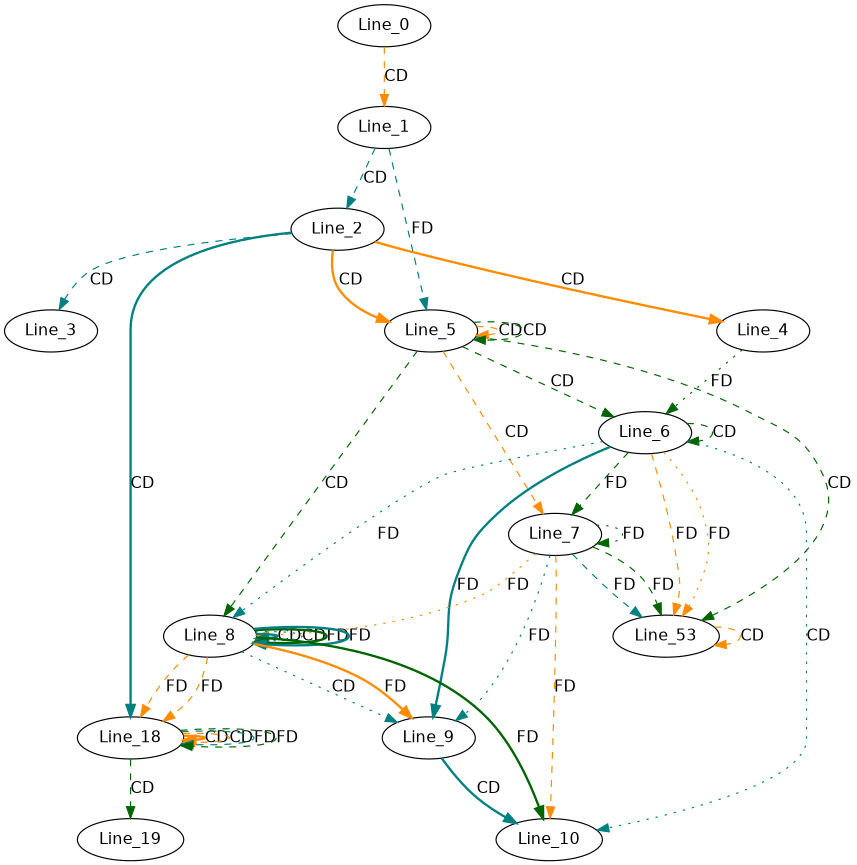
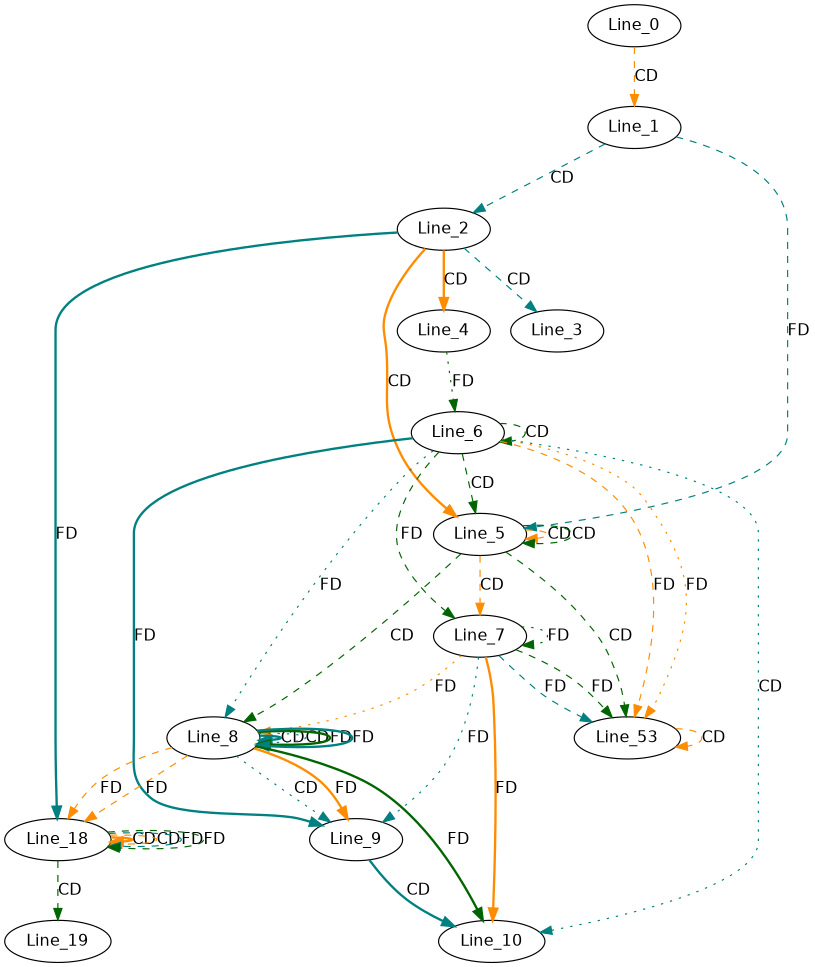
(533, 379) -> (468, 478)
(143, 484) -> (67, 534)
(555, 681) -> (496, 782)
